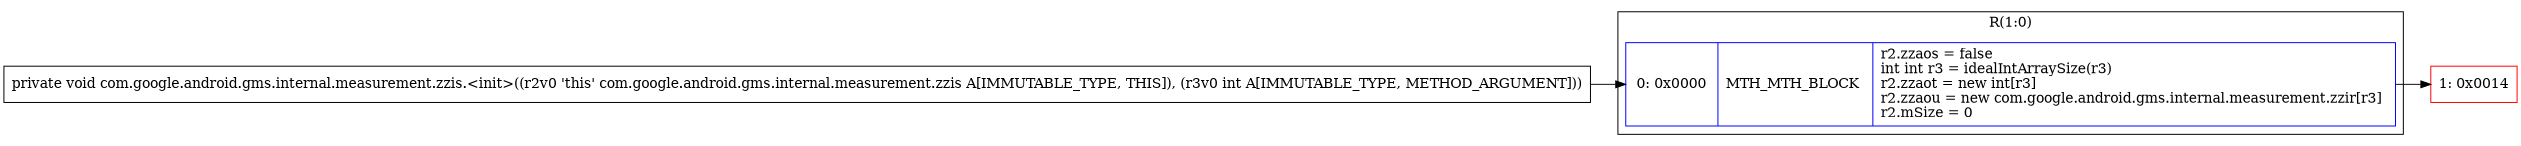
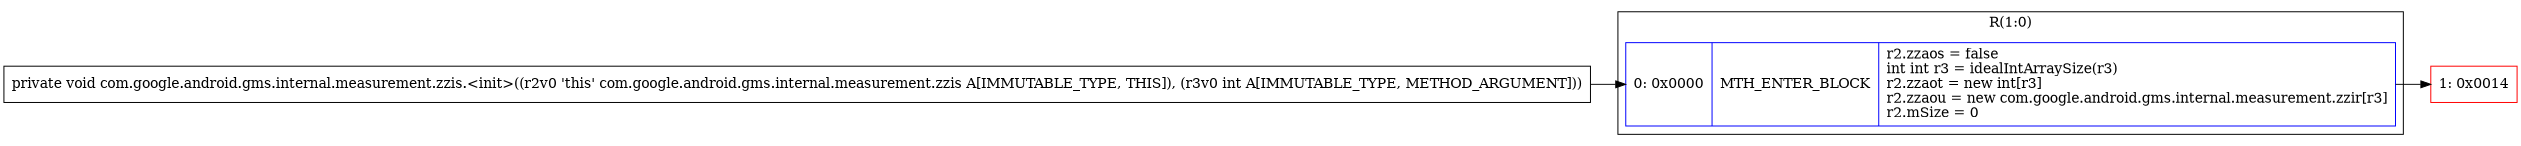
(1792, 84) -> (1795, 84)
